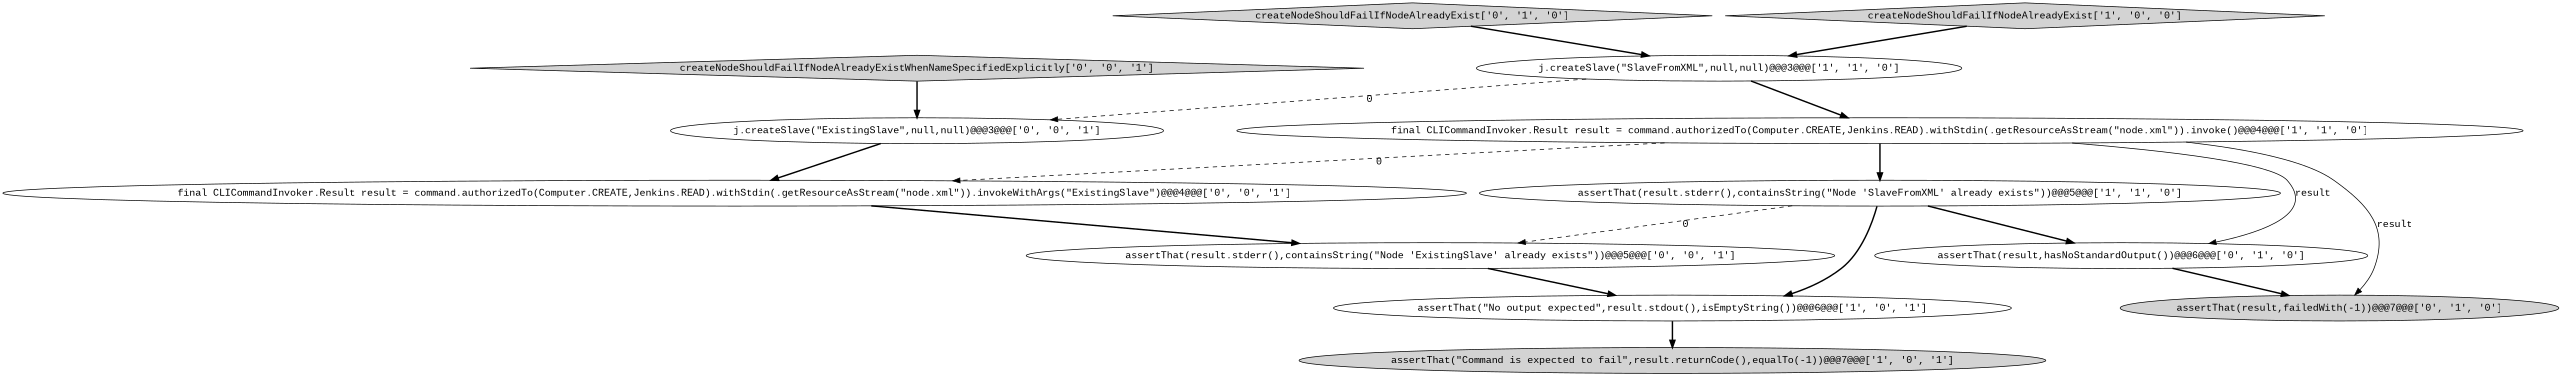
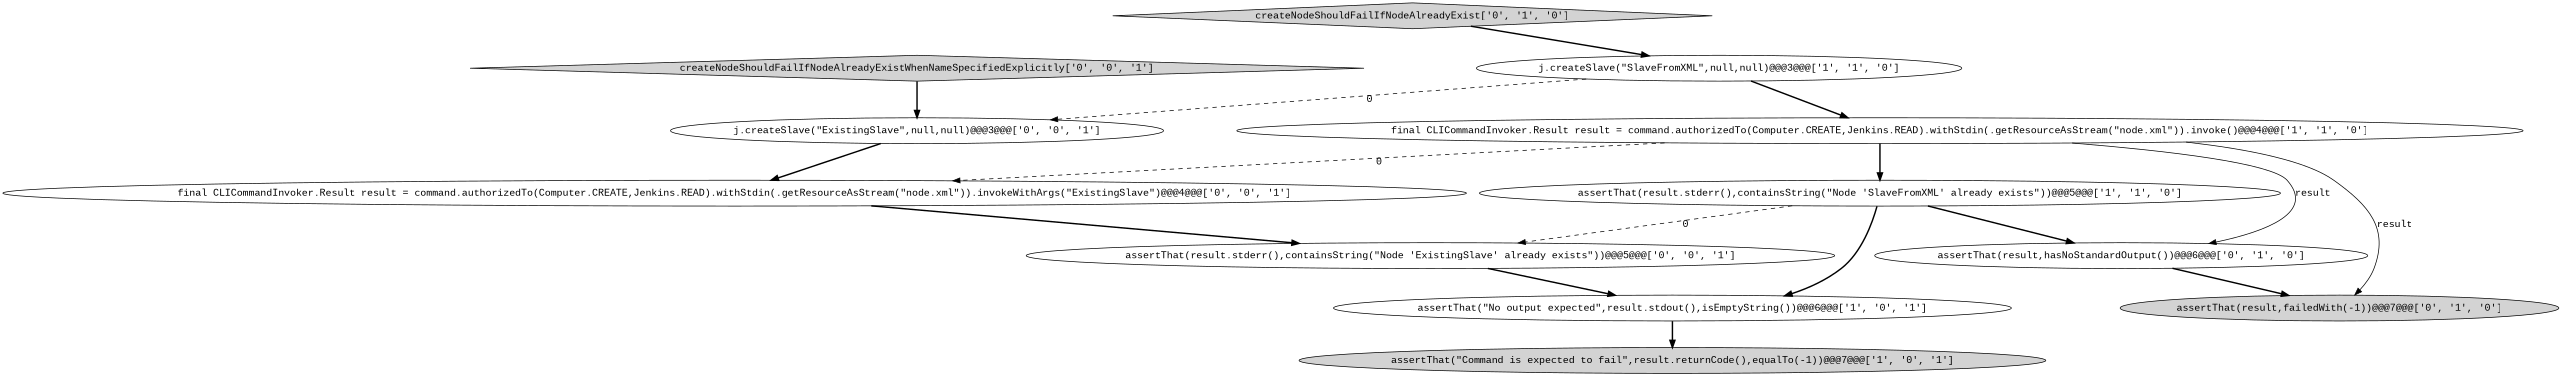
(2025, 16) -> none
